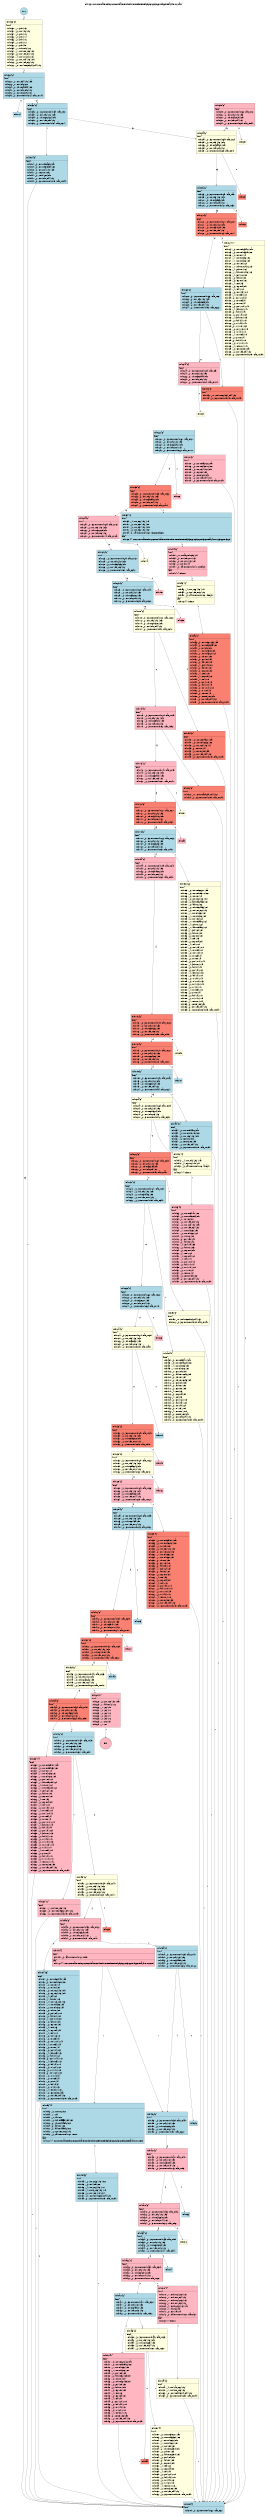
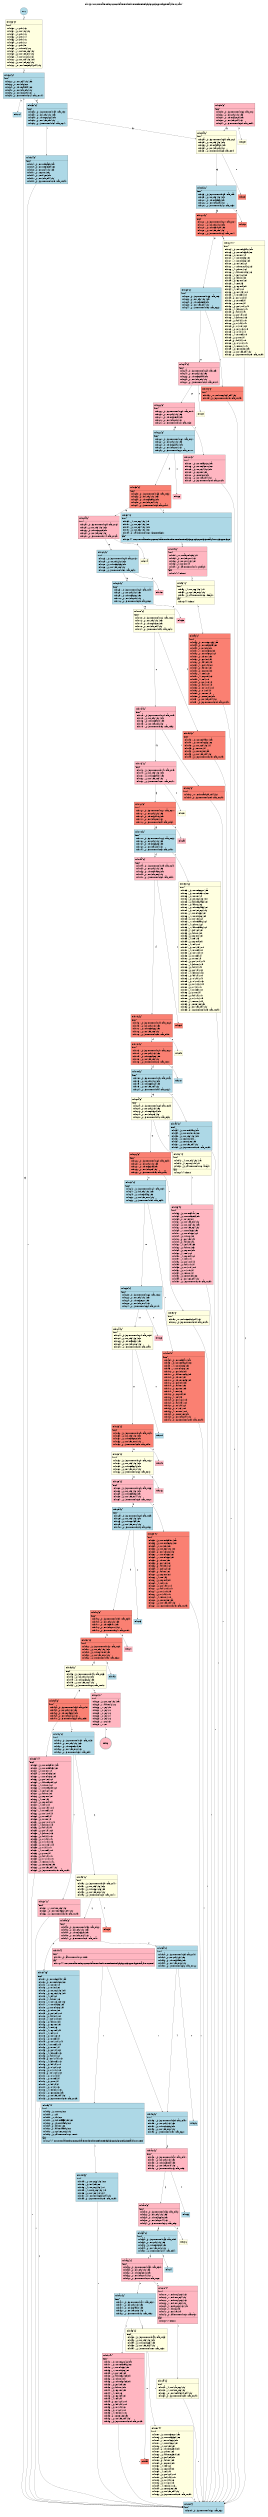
(222, 239) -> (224, 239)
none -> (174, 414)
none -> (179, 1026)
(183, 1387) -> (183, 1387)
(106, 1743) -> (106, 1743)
